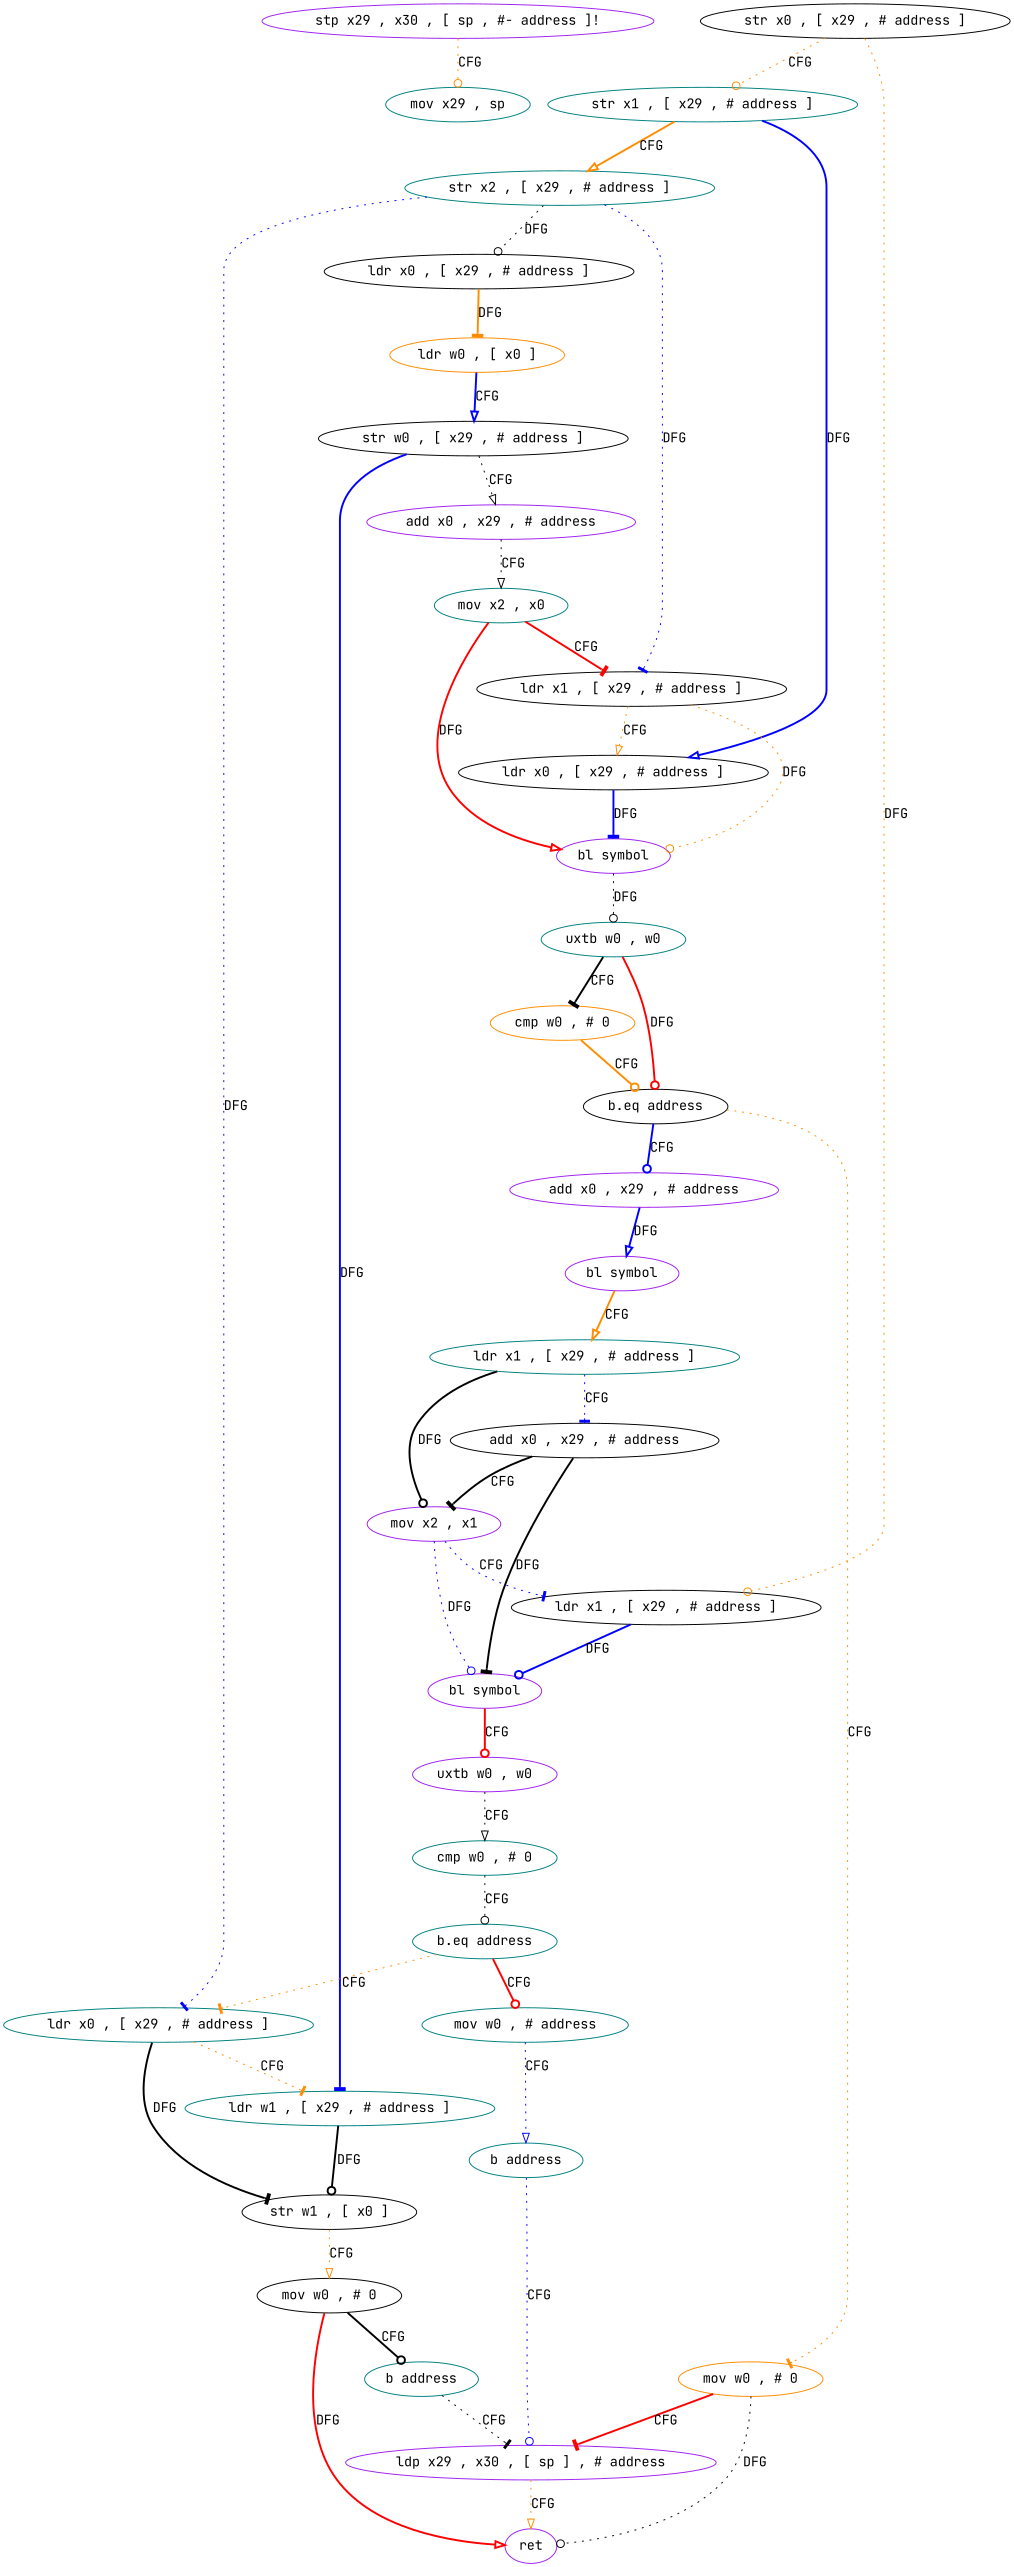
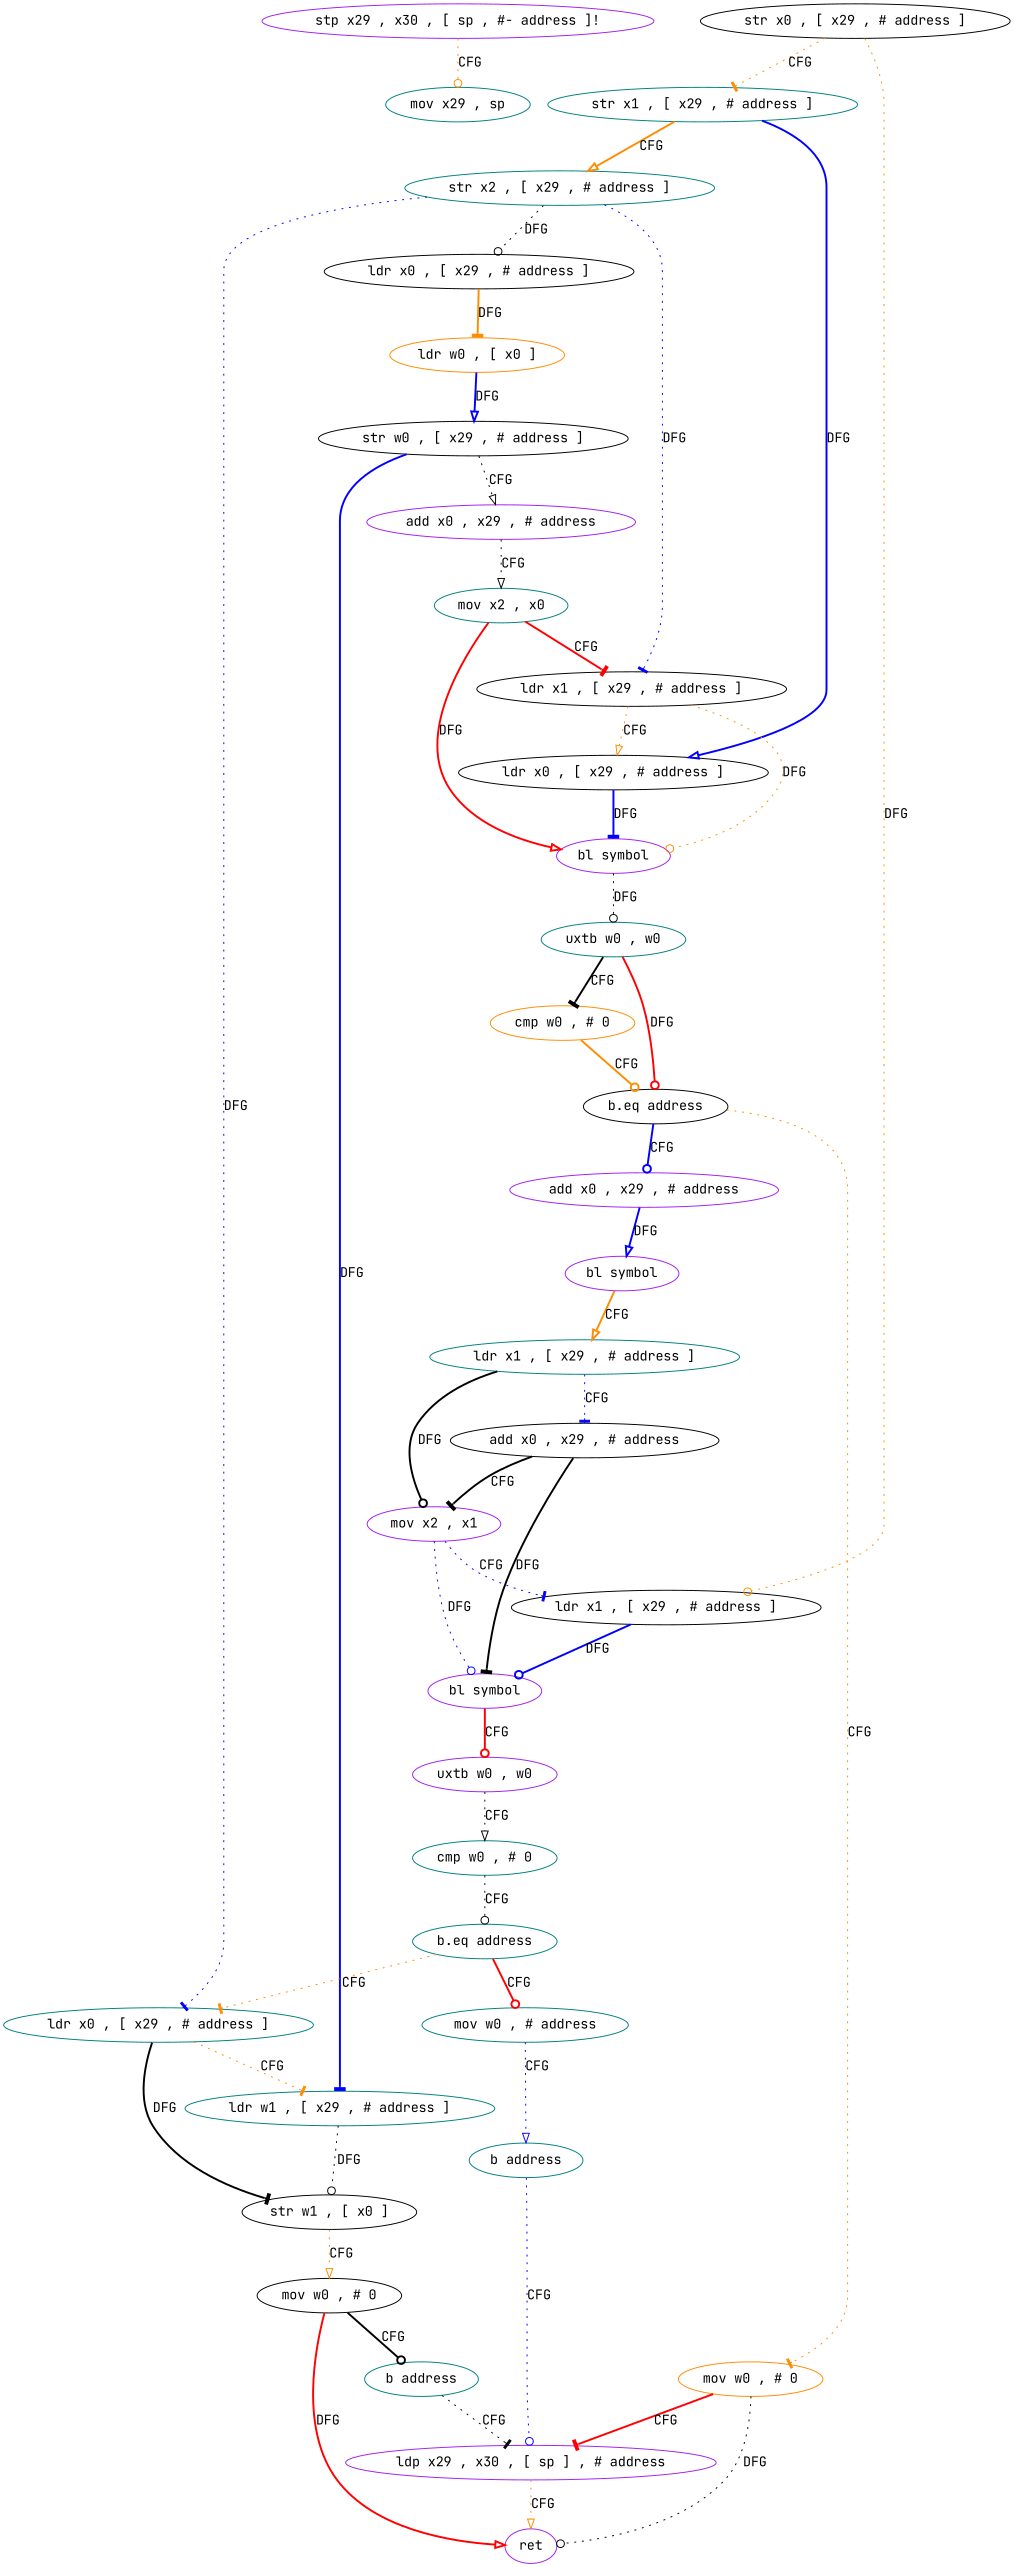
(782, 61) -> (781, 62)
(487, 397) -> (487, 397)
(335, 2156) -> (335, 2156)
